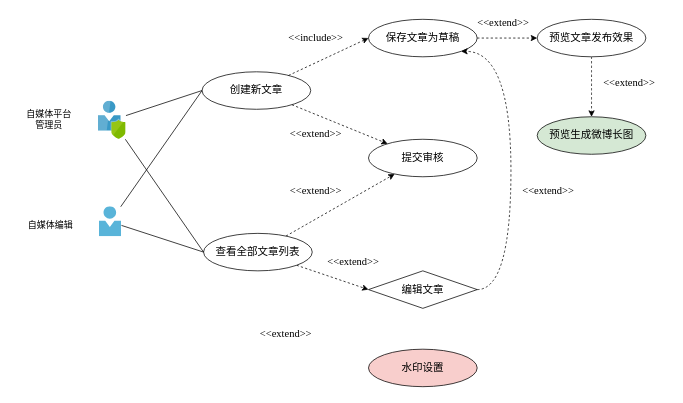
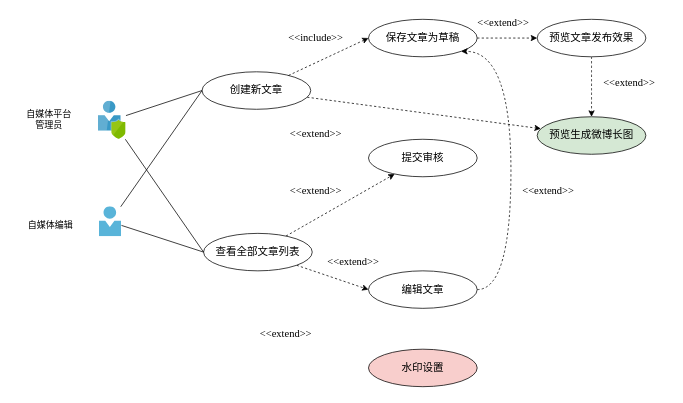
(338, 123) -> (421, 112)
(423, 290) -> (423, 290)
